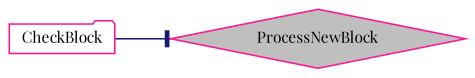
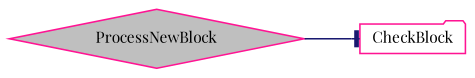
(139, 39) -> (328, 39)
